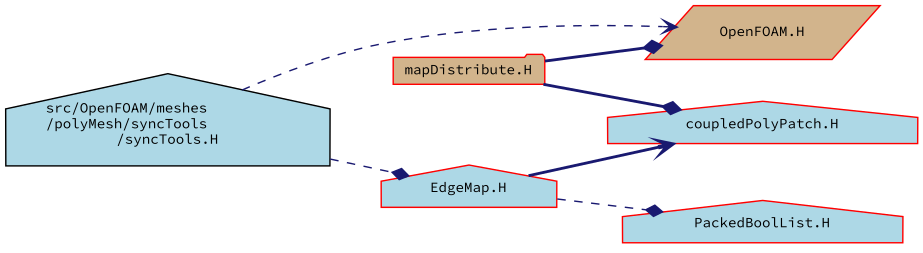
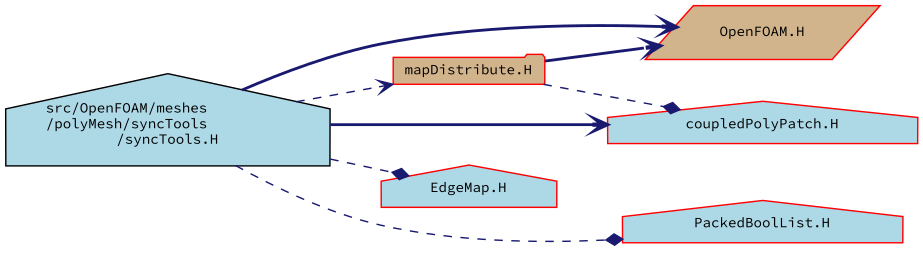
(448, 34) -> (448, 34)
(594, 55) -> (594, 55)
none -> (338, 94)
(603, 95) -> (603, 95)
(594, 161) -> (462, 125)
(601, 204) -> (414, 232)
